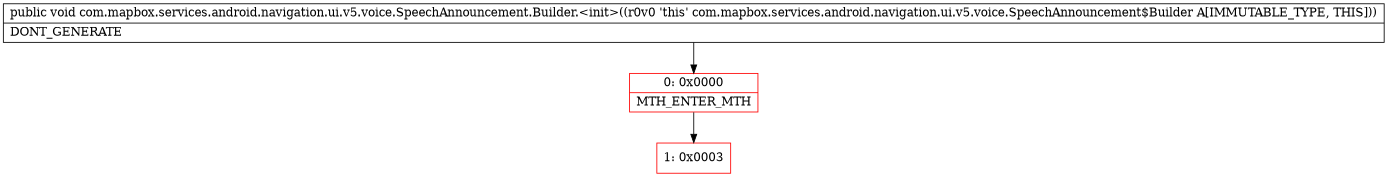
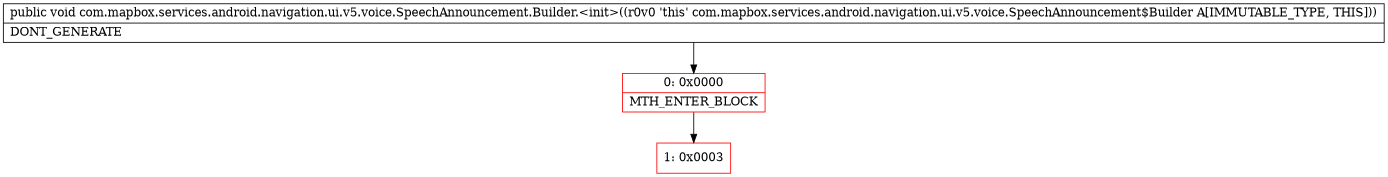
(694, 102) -> (694, 102)
